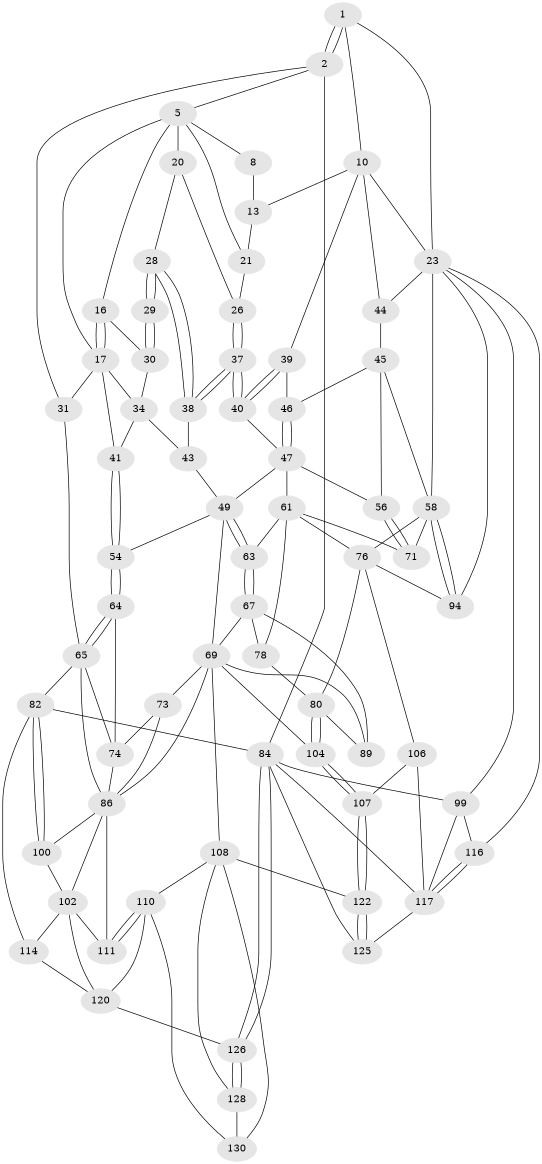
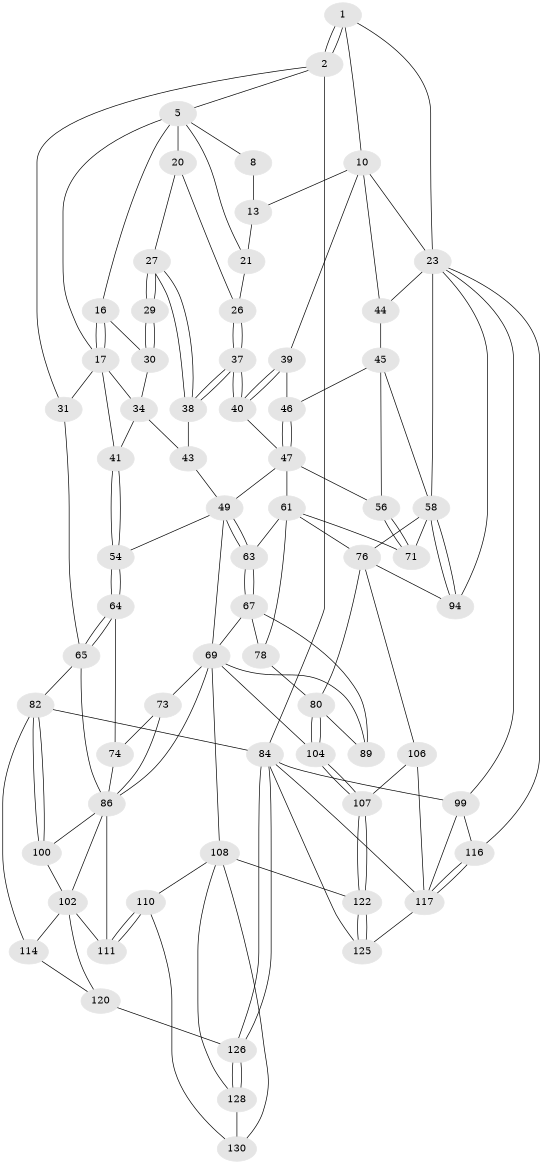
(152, 262) -> (152, 262)
(98, 705) -> none
(136, 956) -> none
